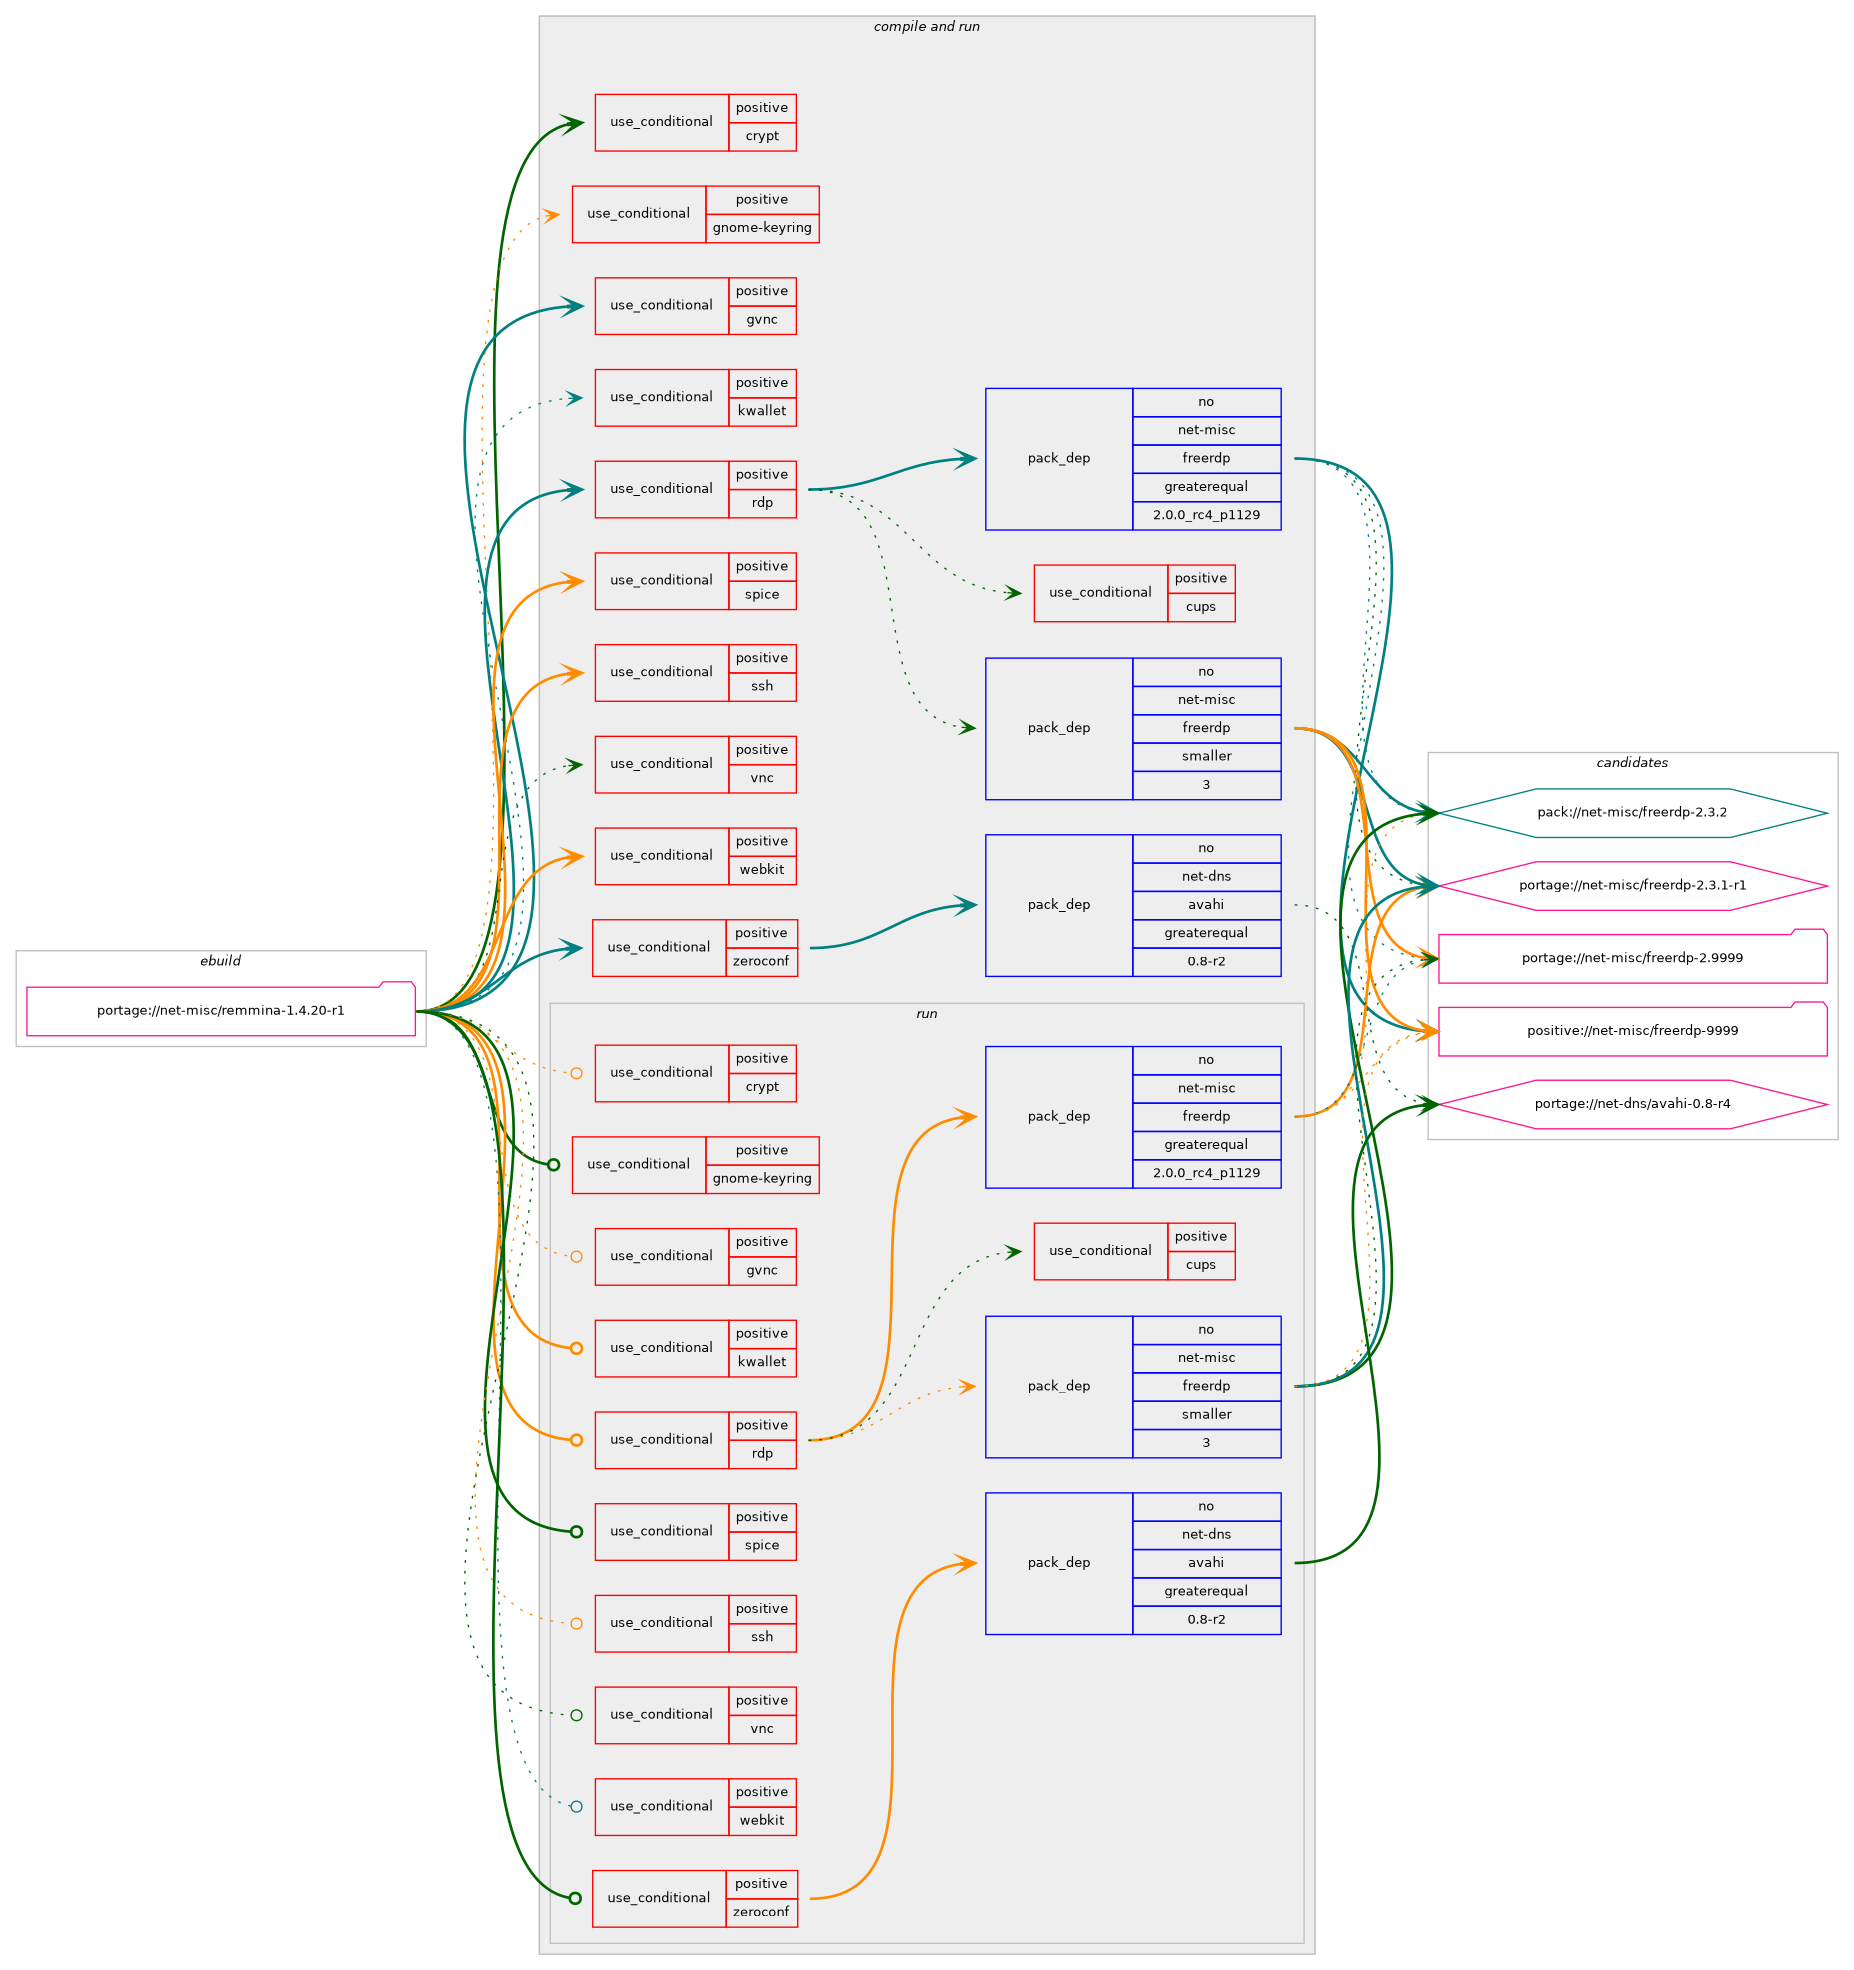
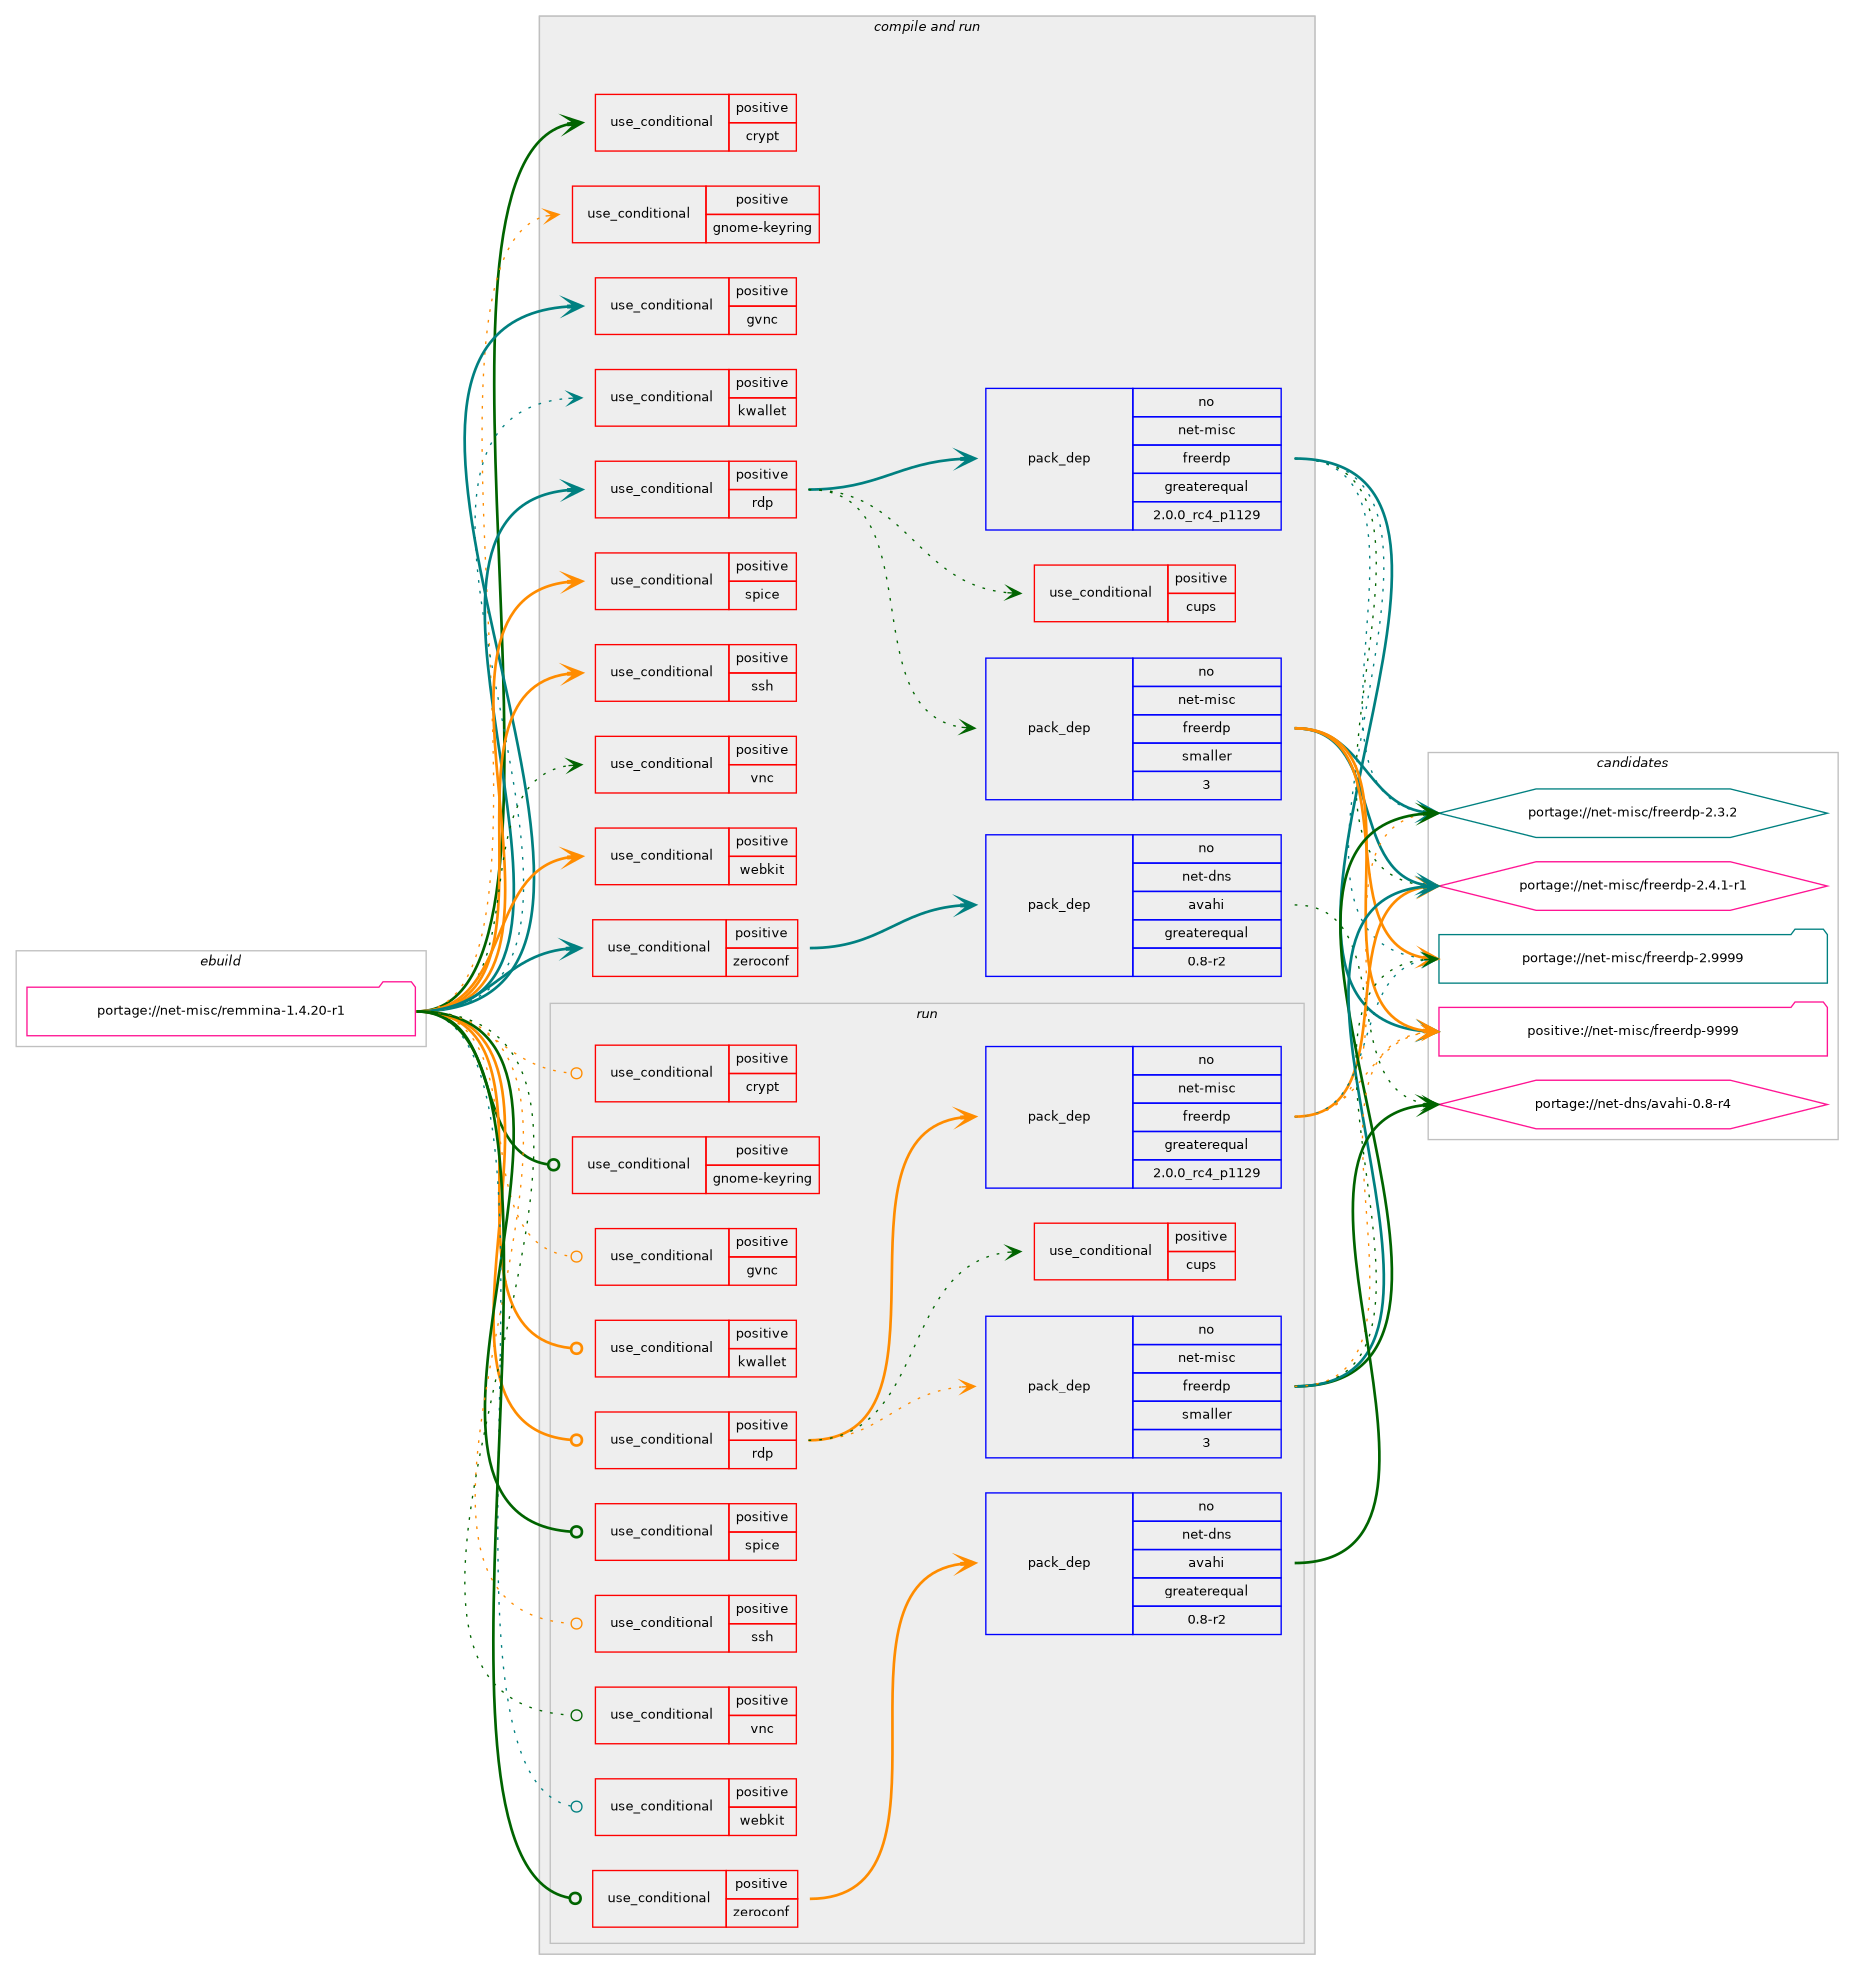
(1633, 813) -> (1633, 813)
(1633, 886) -> (1633, 886)
(1633, 959) -> (1633, 959)
